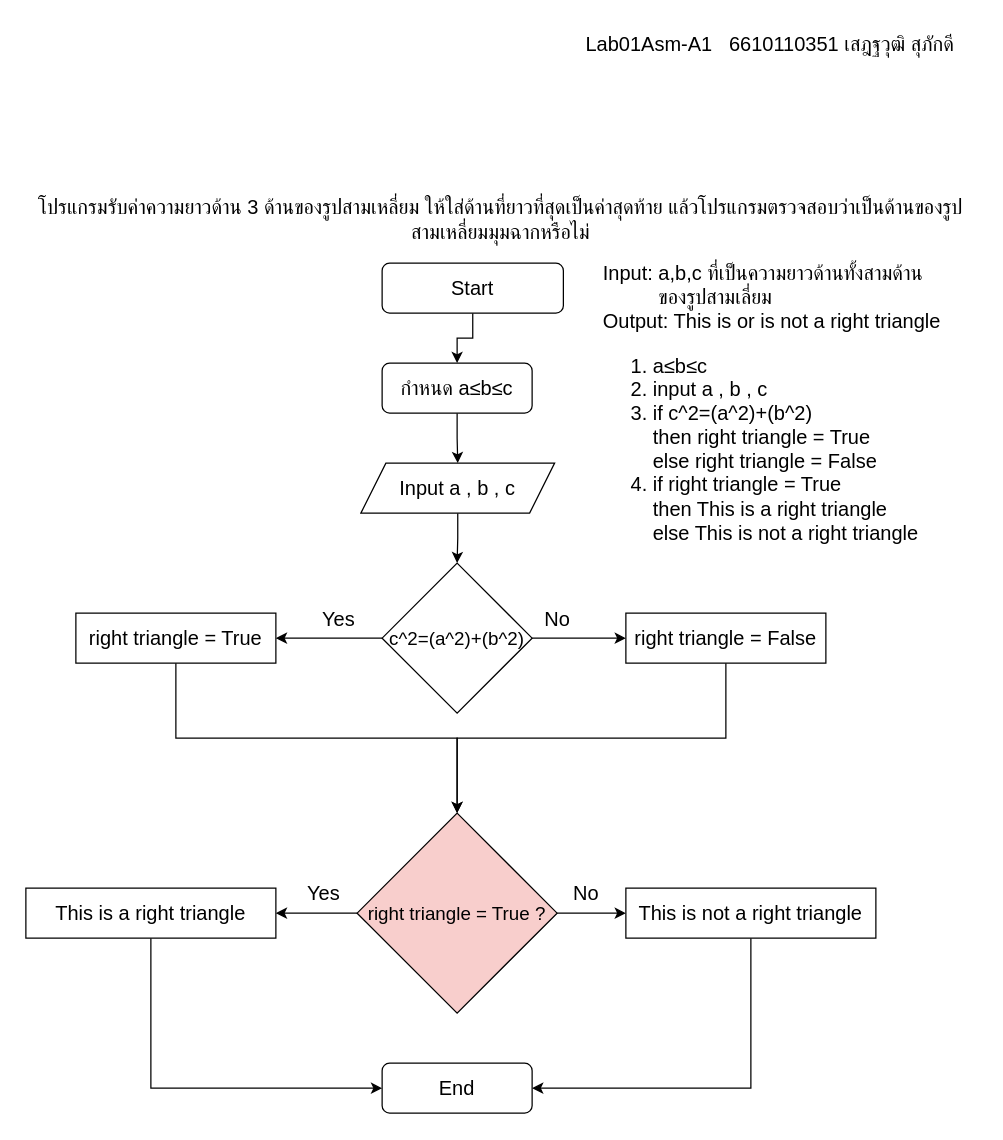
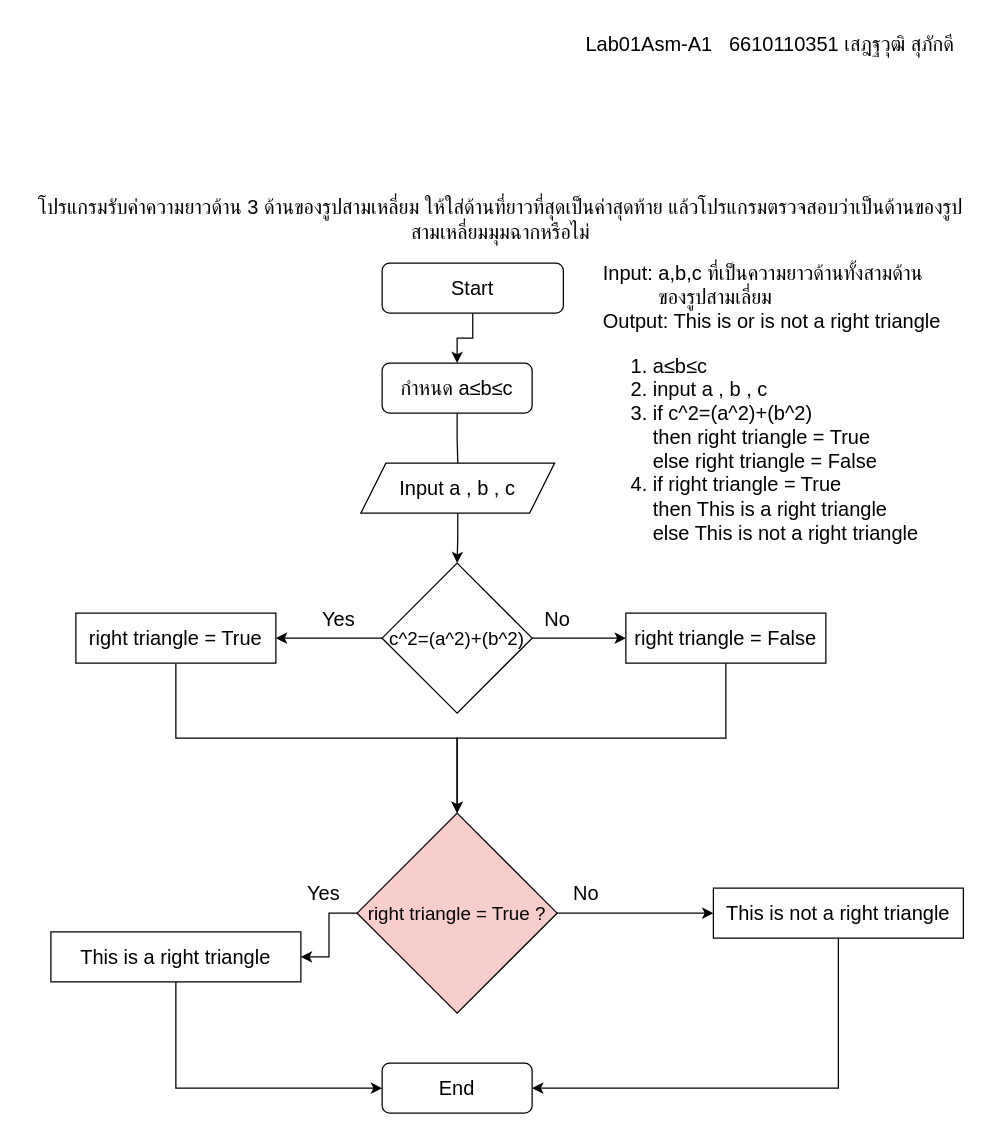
(457, 453) -> (457, 456)
(151, 913) -> (176, 957)
(751, 913) -> (838, 913)
